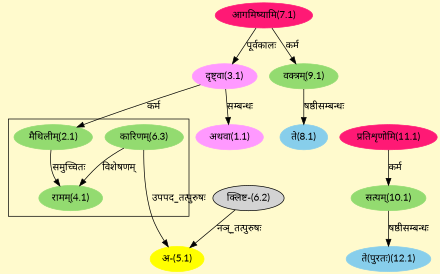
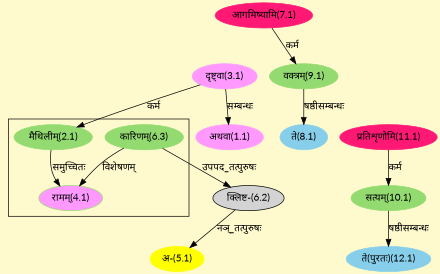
(246, 43) -> none
(147, 197) -> (194, 166)
(71, 198) -> (71, 198)
